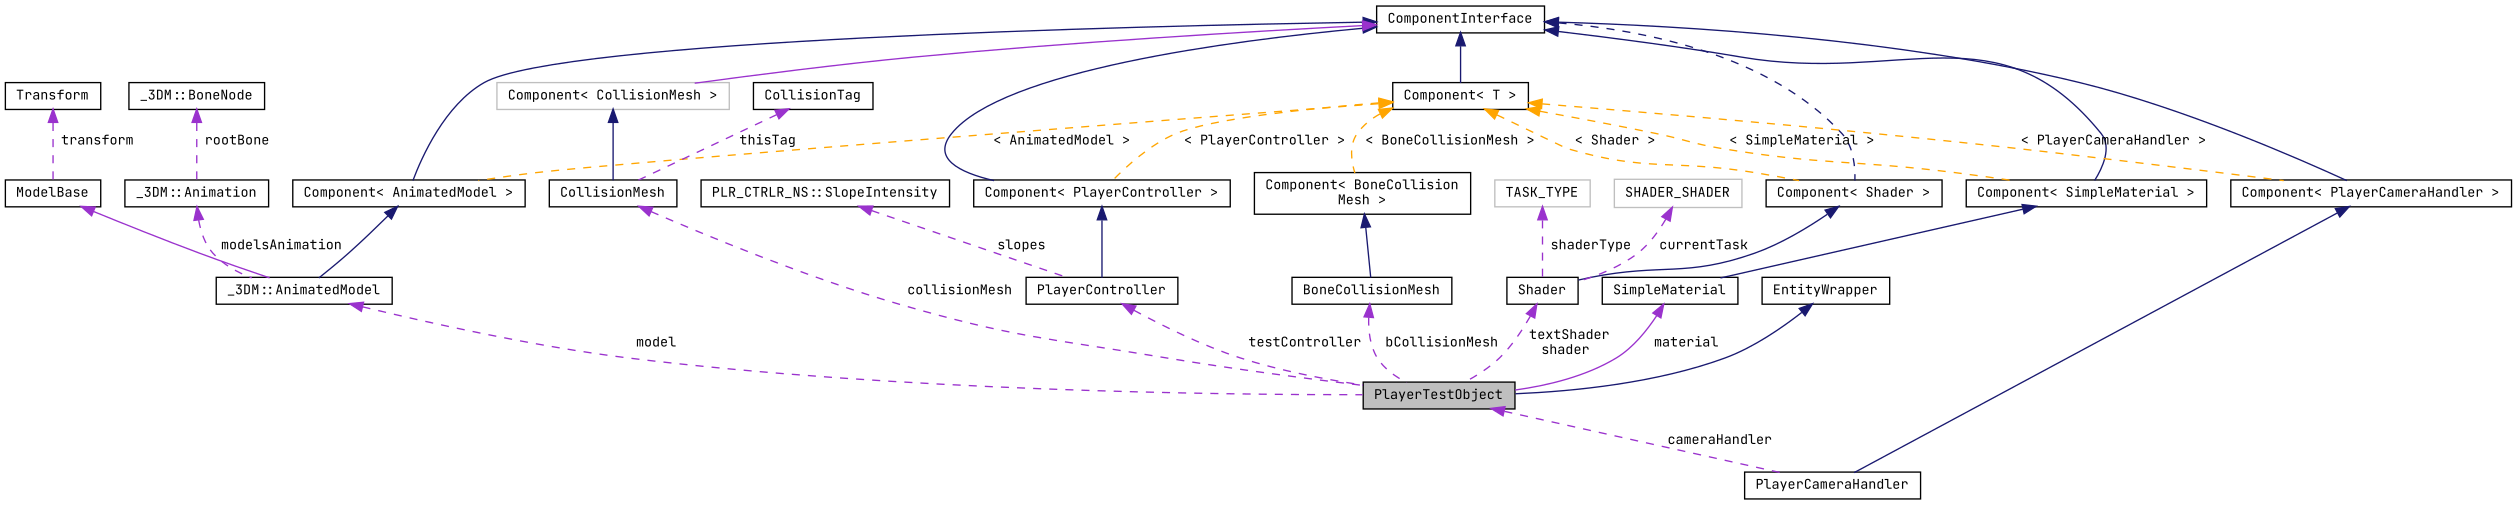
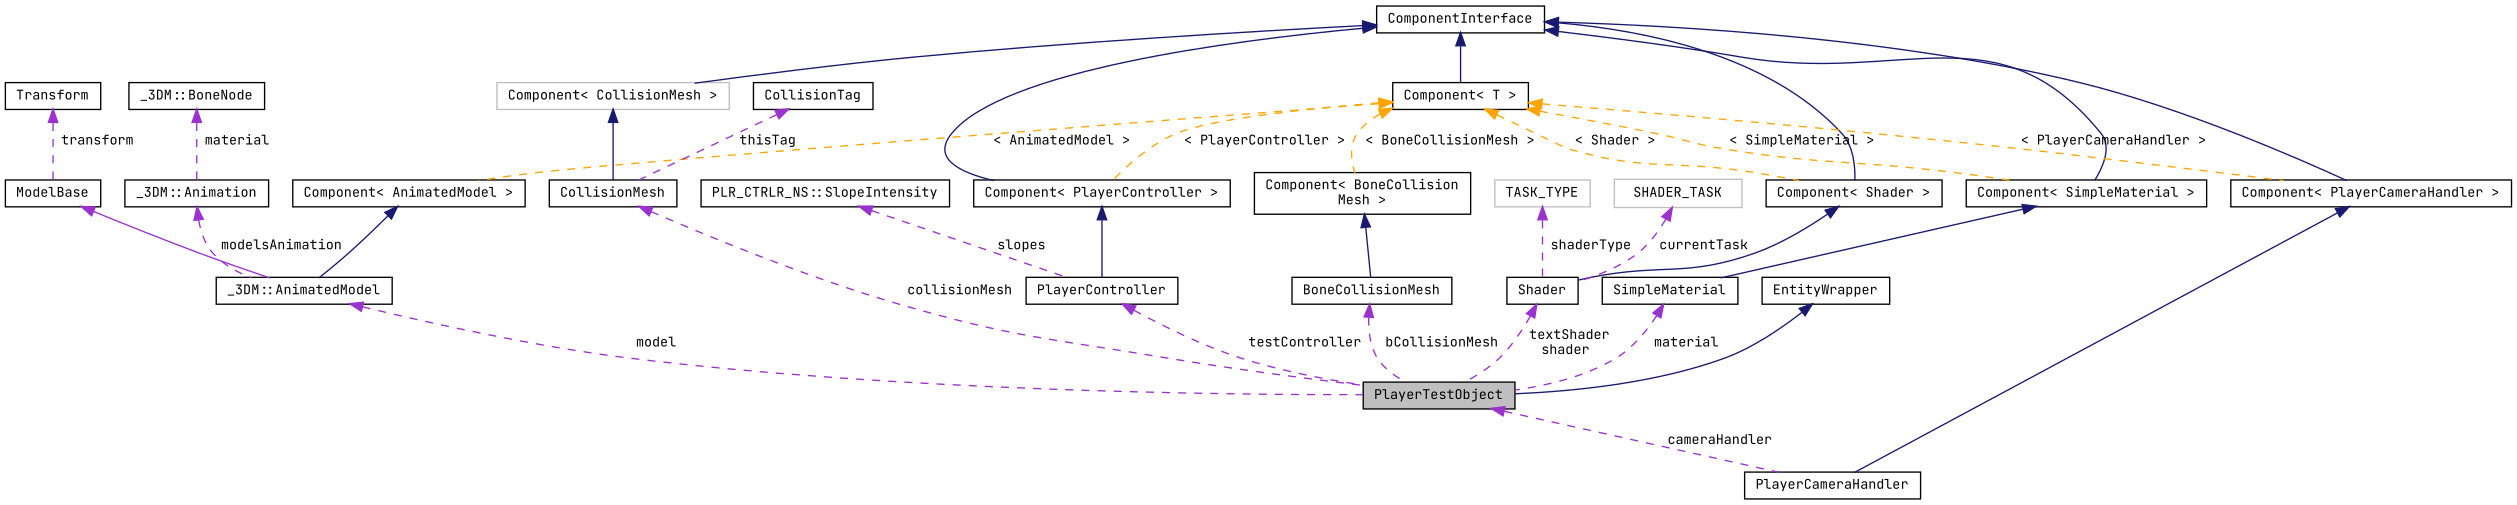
(860, 38) -> none
(1028, 47) -> (1028, 47)
(1742, 66) -> (1742, 66)
(234, 141) -> (234, 141)
(1678, 193) -> (1678, 193)
(1595, 369) -> (1595, 369)
